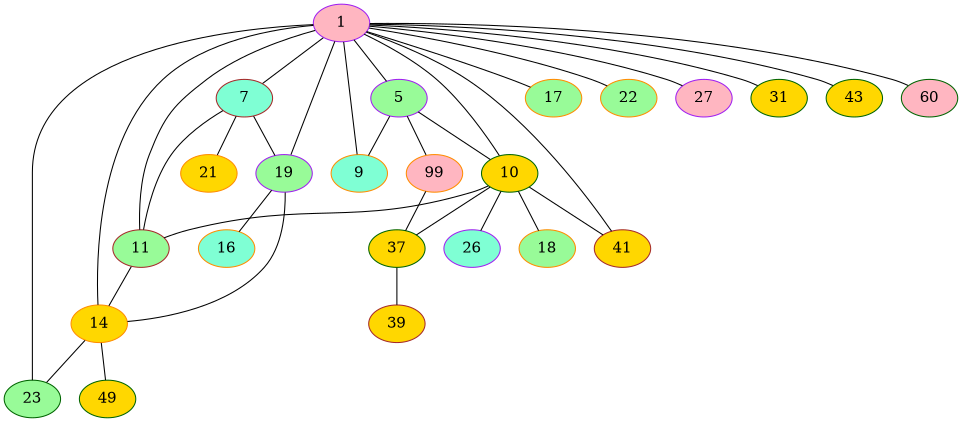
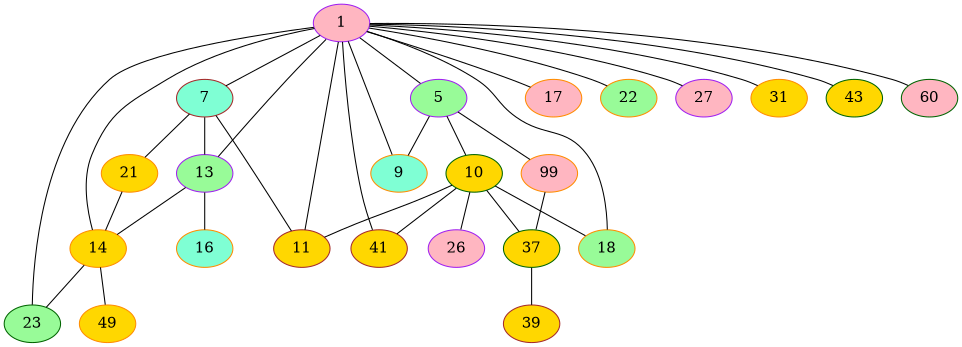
(442, 84) -> (511, 113)
(554, 98) -> (554, 98)
(779, 98) -> (779, 98)
(284, 173) -> (205, 173)
(141, 249) -> (302, 249)
(472, 249) -> (456, 249)
(120, 286) -> (114, 211)
(108, 399) -> (108, 324)
